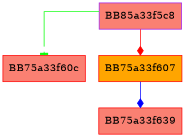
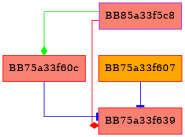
(54, 12) -> (54, 12)
(140, 38) -> (92, 70)
(140, 93) -> (140, 93)
none -> (52, 117)
